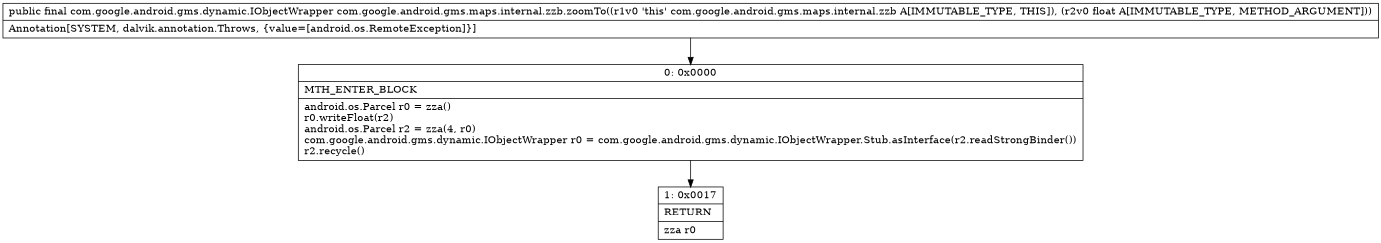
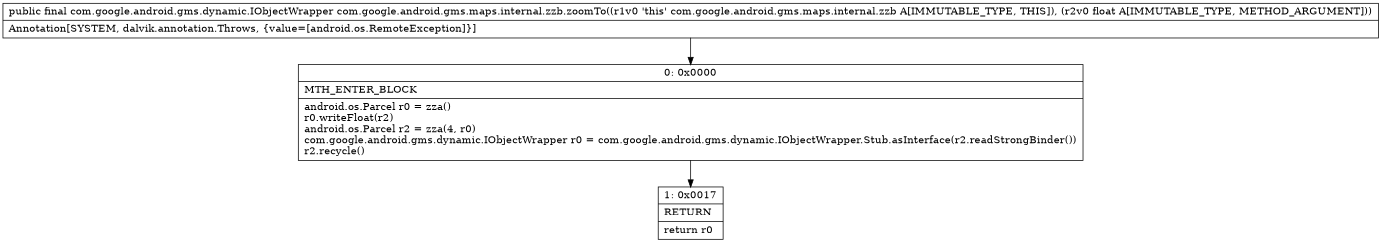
(680, 230) -> (689, 230)
